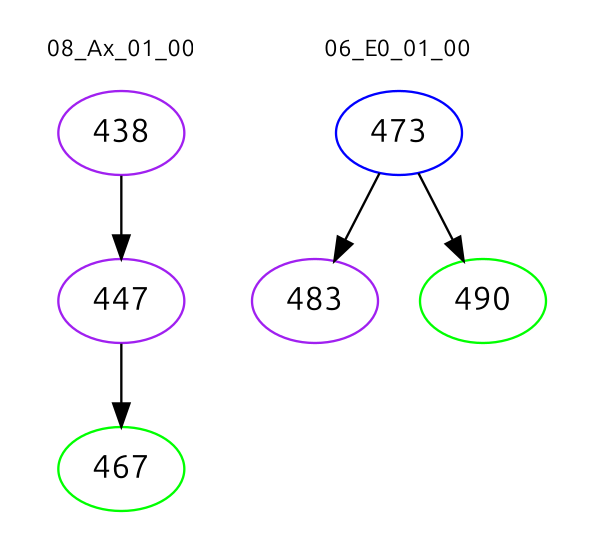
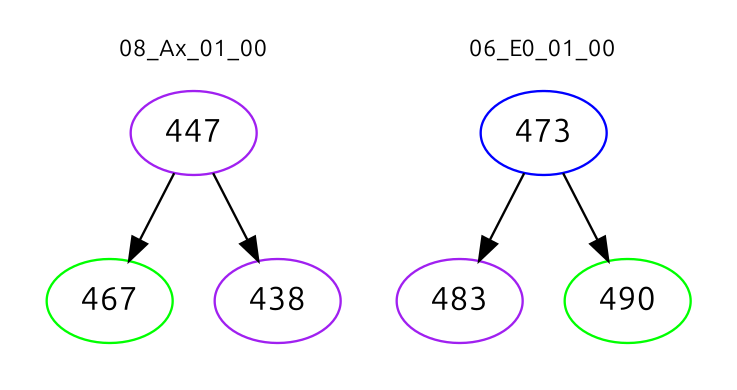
(121, 206) -> (230, 207)
